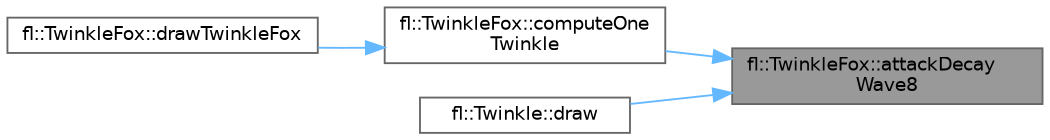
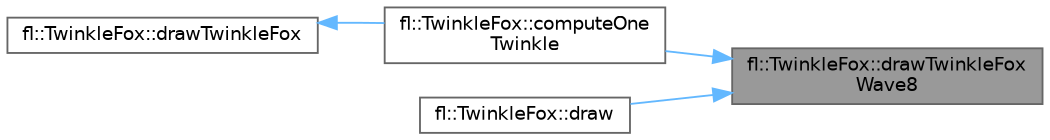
(342, 48) -> (361, 23)
(887, 76) -> (887, 76)
(525, 115) -> (525, 115)
